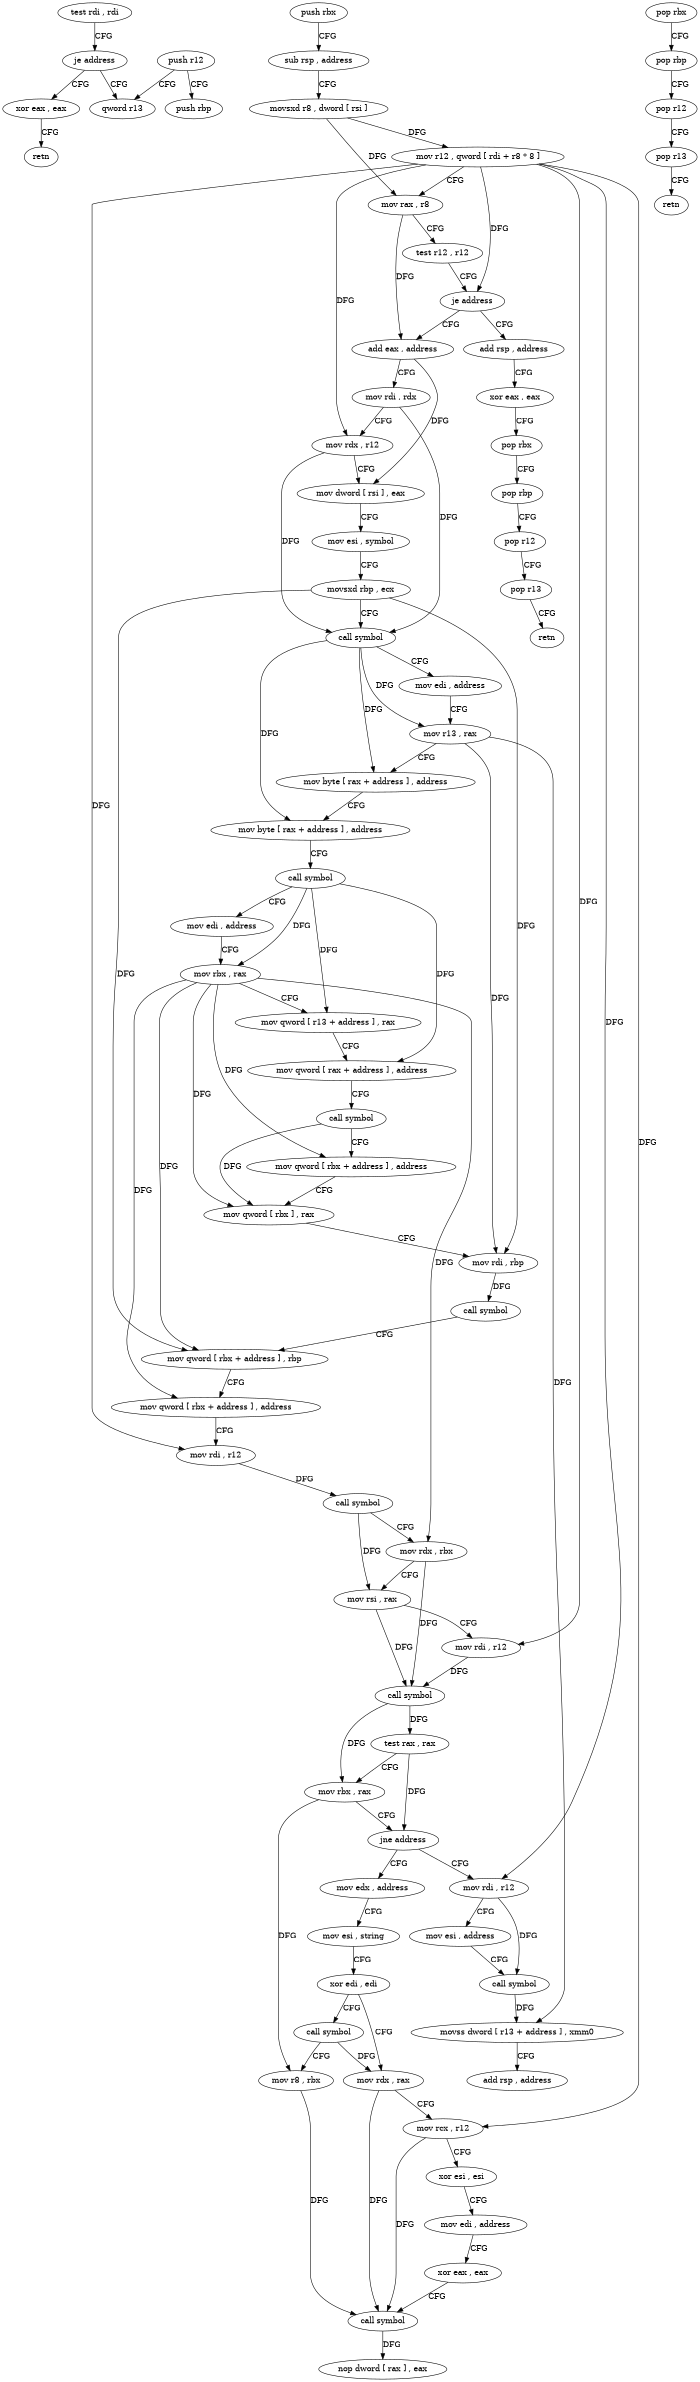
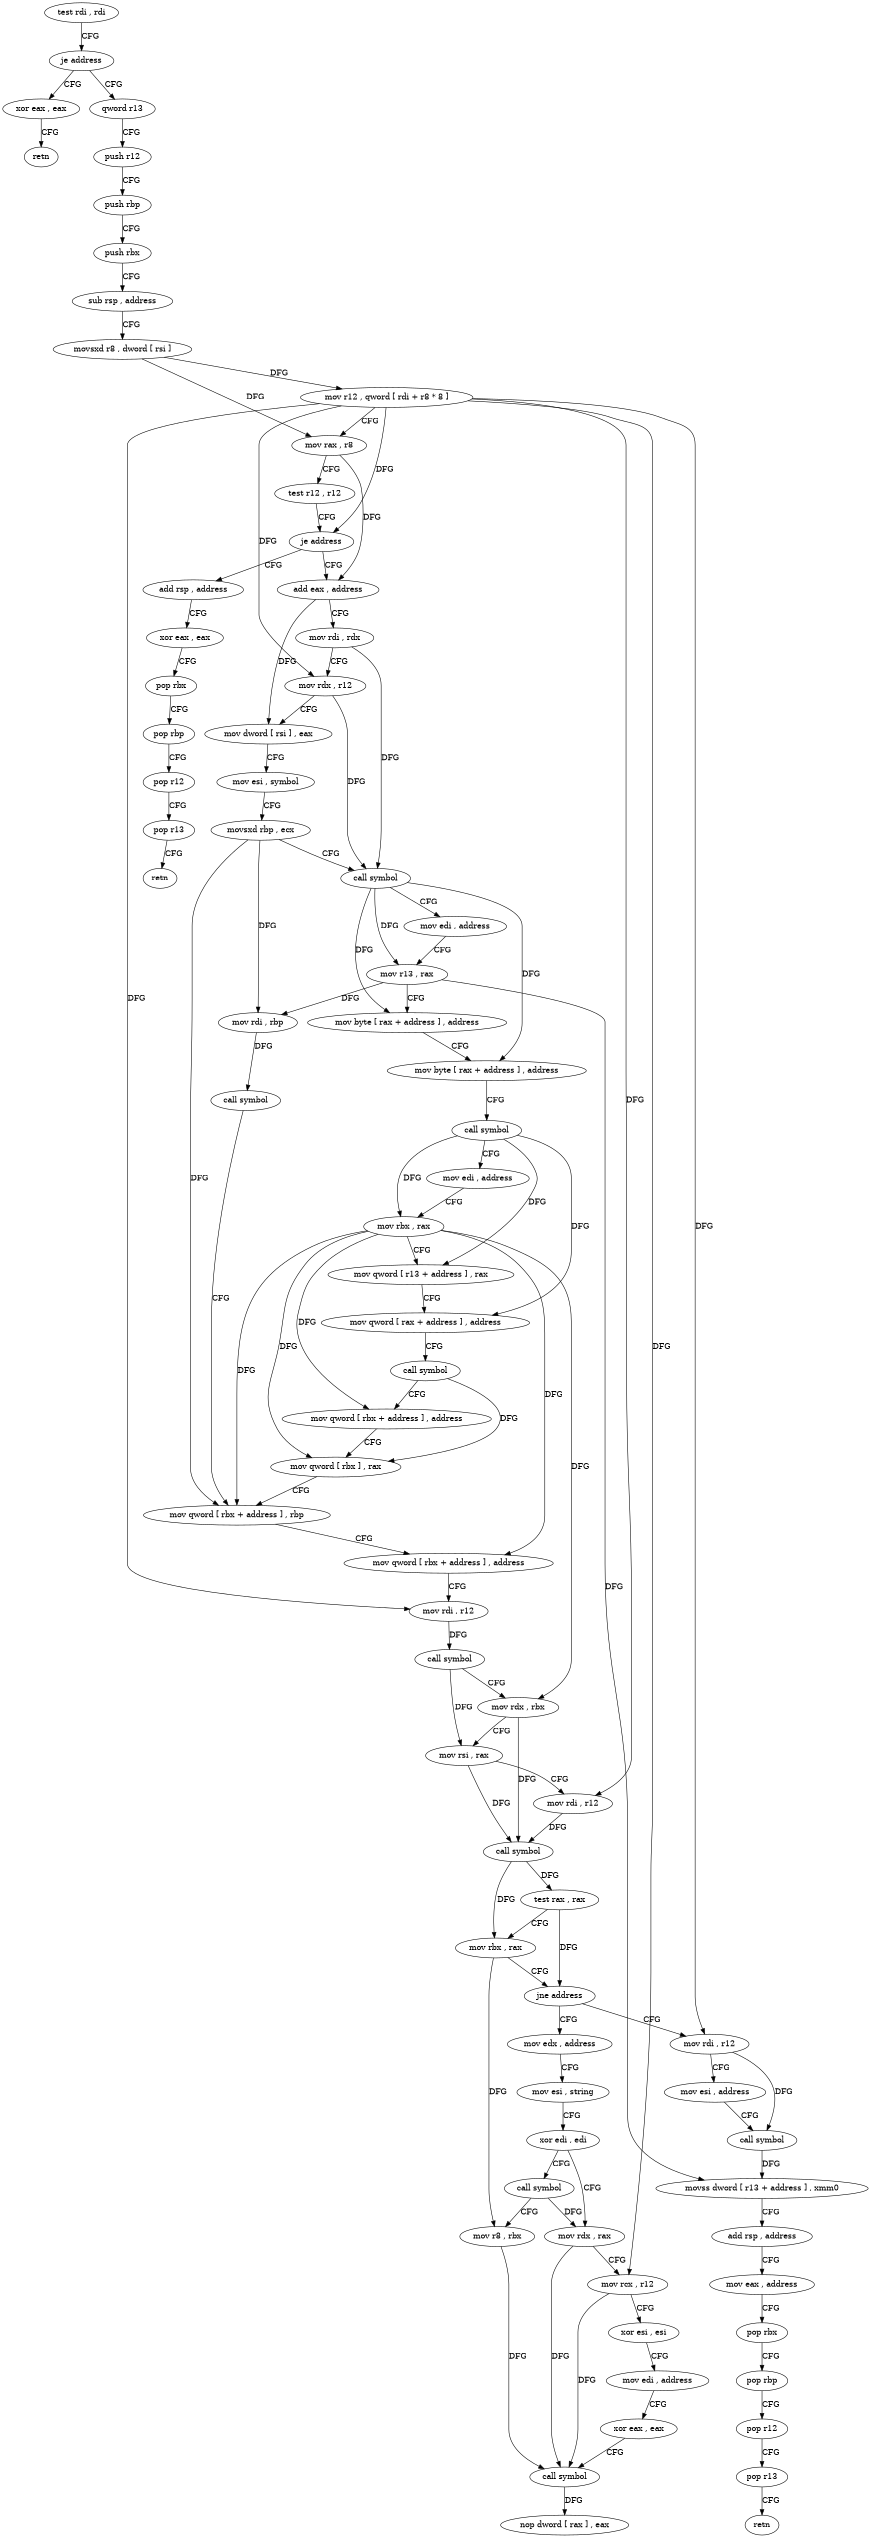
(157, 83) -> (122, 130)
none -> (122, 226)
(385, 1239) -> (289, 1490)
none -> (762, 2285)
